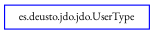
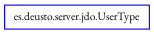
(77, 17) -> (77, 17)
